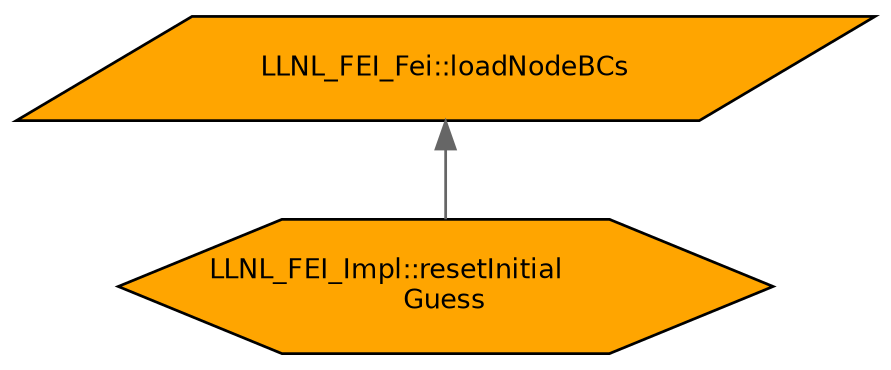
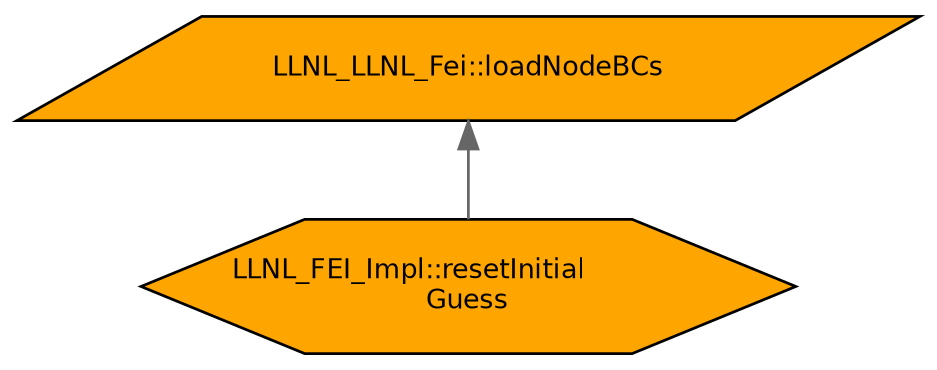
(446, 69) -> (468, 69)
